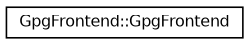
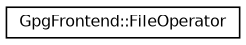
(125, 23) -> (123, 23)
